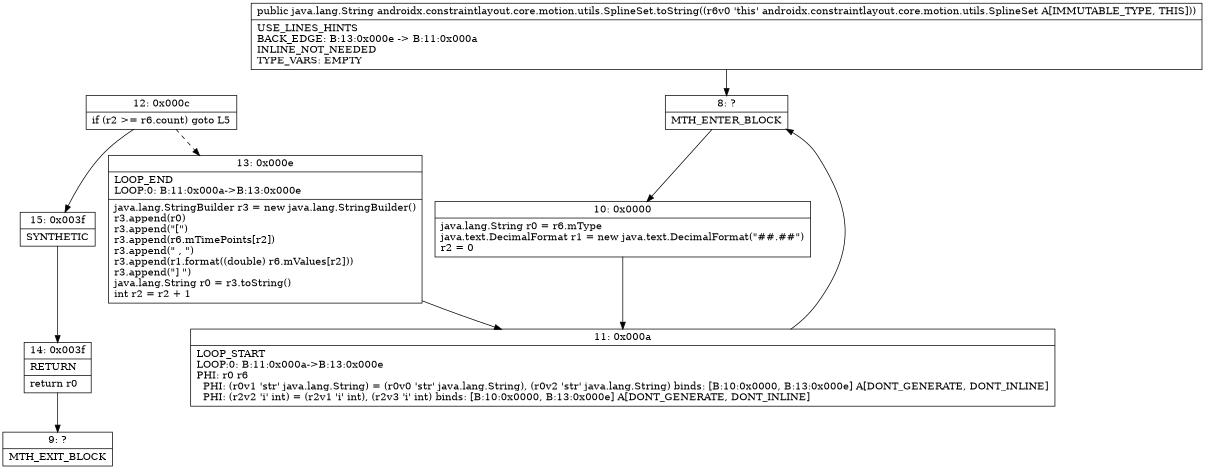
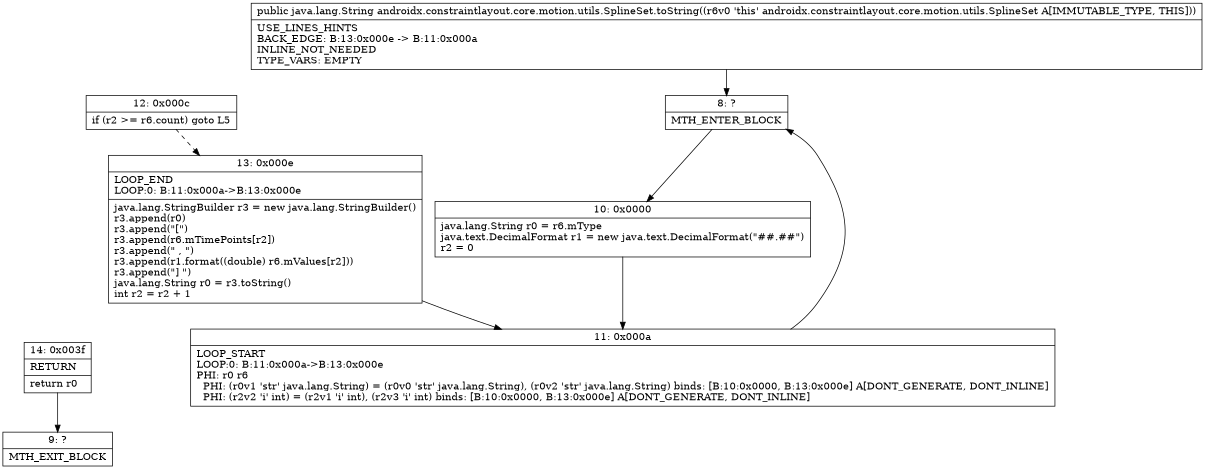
(58, 229) -> none
